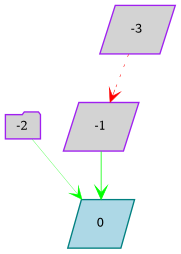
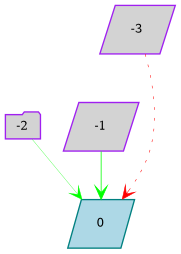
(122, 72) -> (154, 123)
